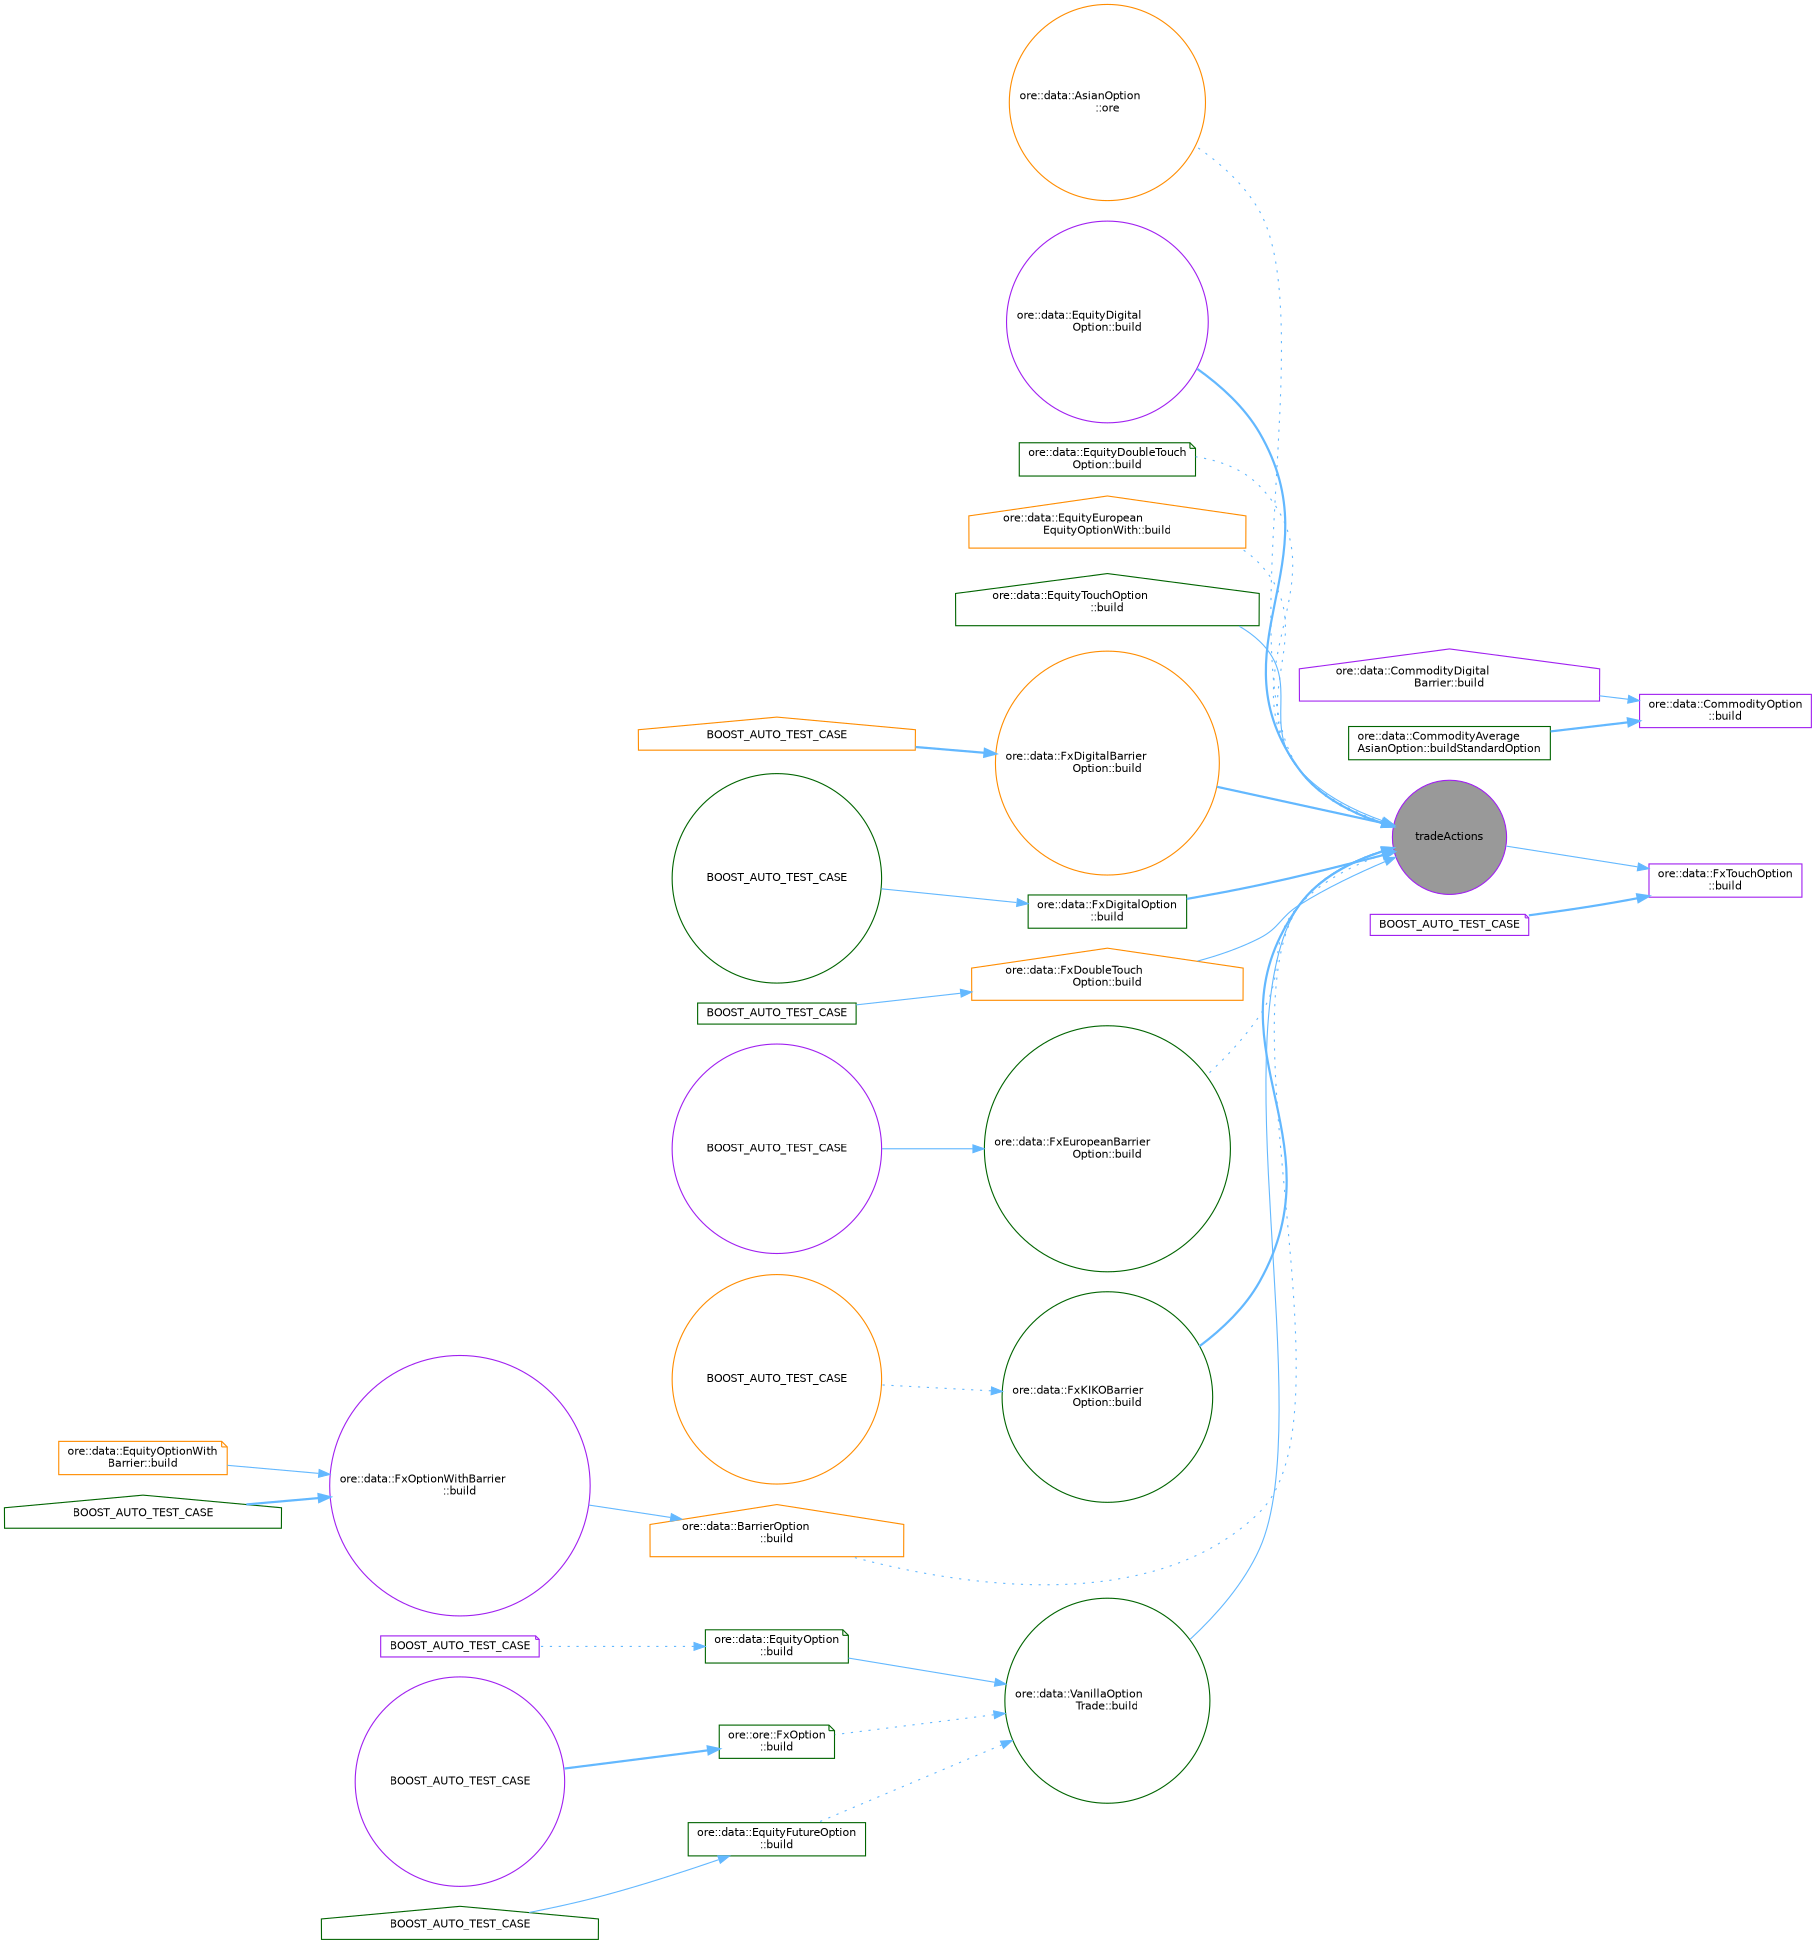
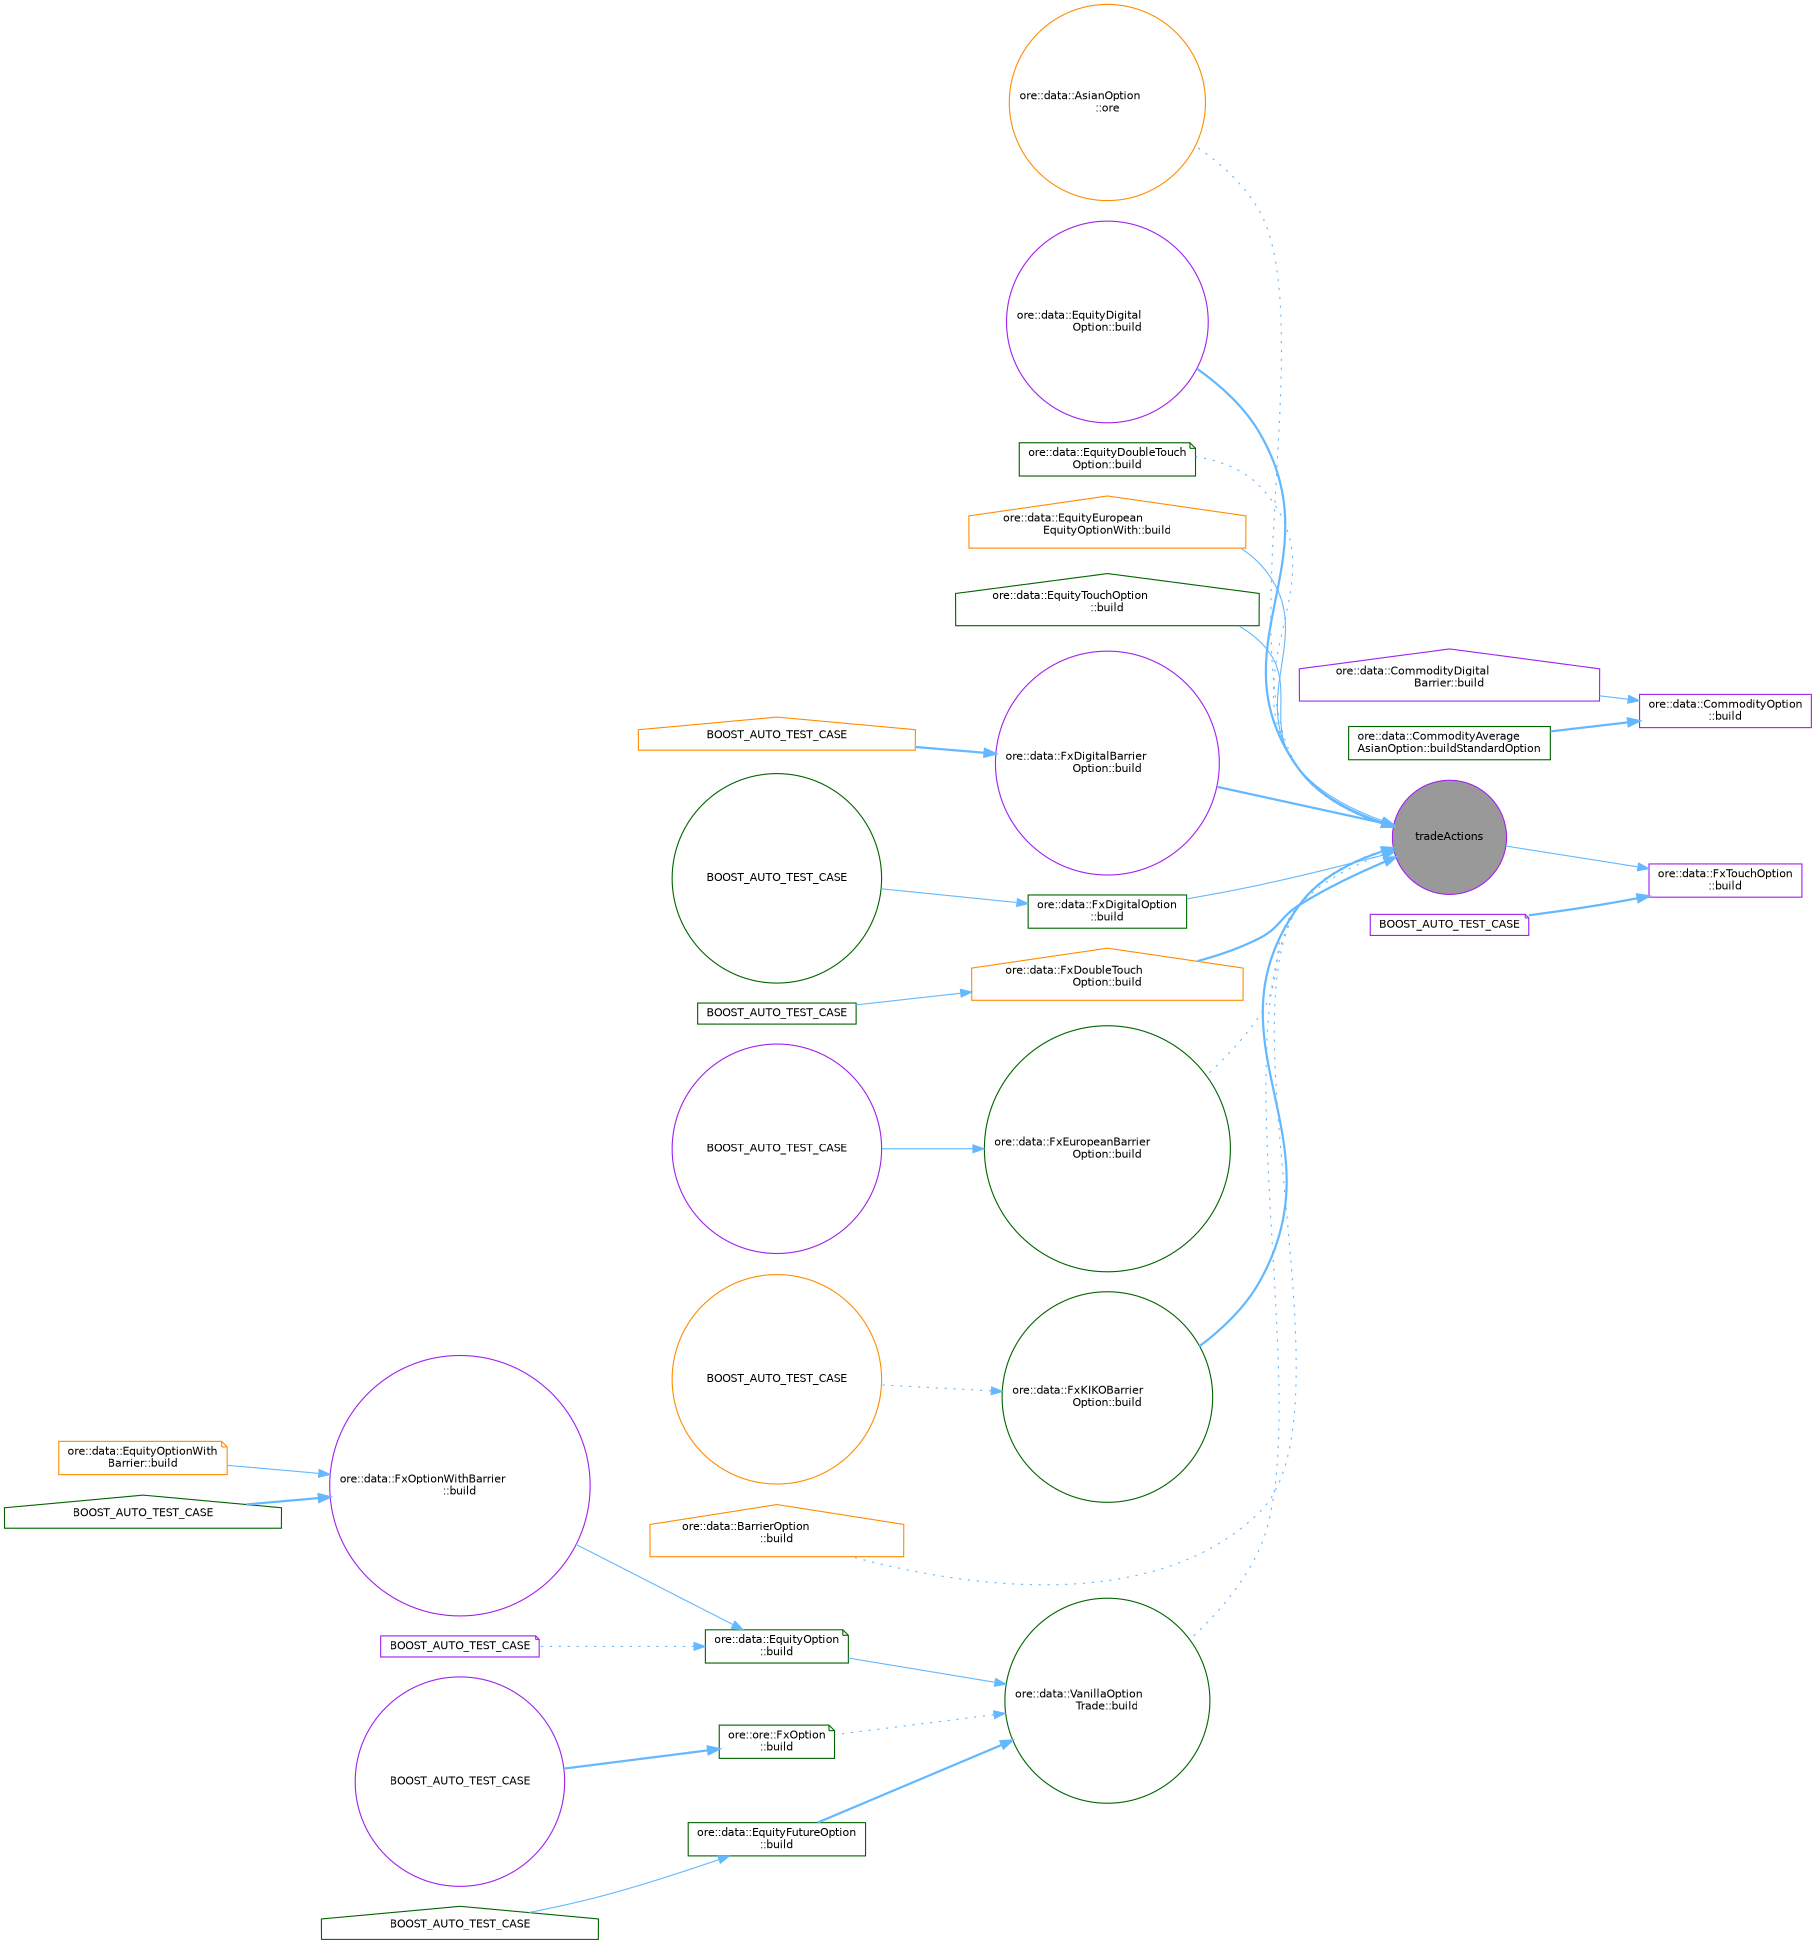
(1278, 704) -> (1278, 704)
(1107, 763) -> (1107, 763)
(1285, 879) -> (1285, 879)
(1279, 923) -> (1279, 923)
(1272, 1232) -> (1272, 1232)
(630, 1511) -> (654, 1584)
(910, 1784) -> (910, 1784)
